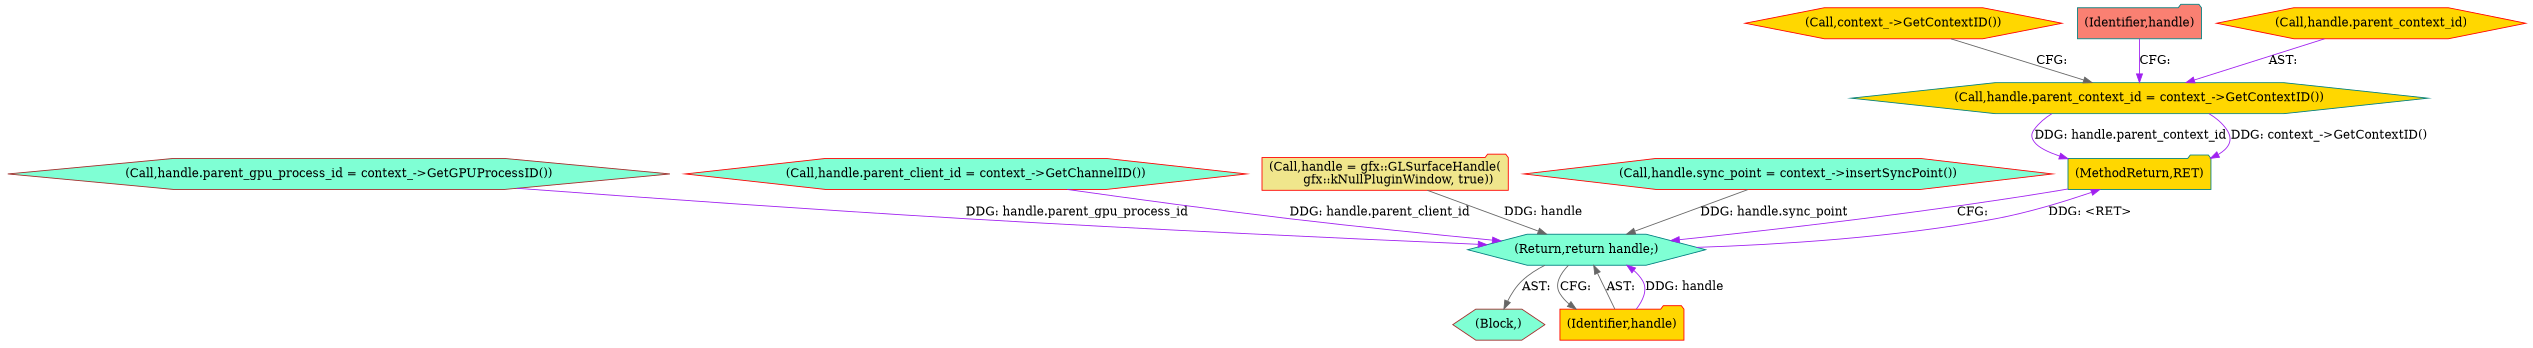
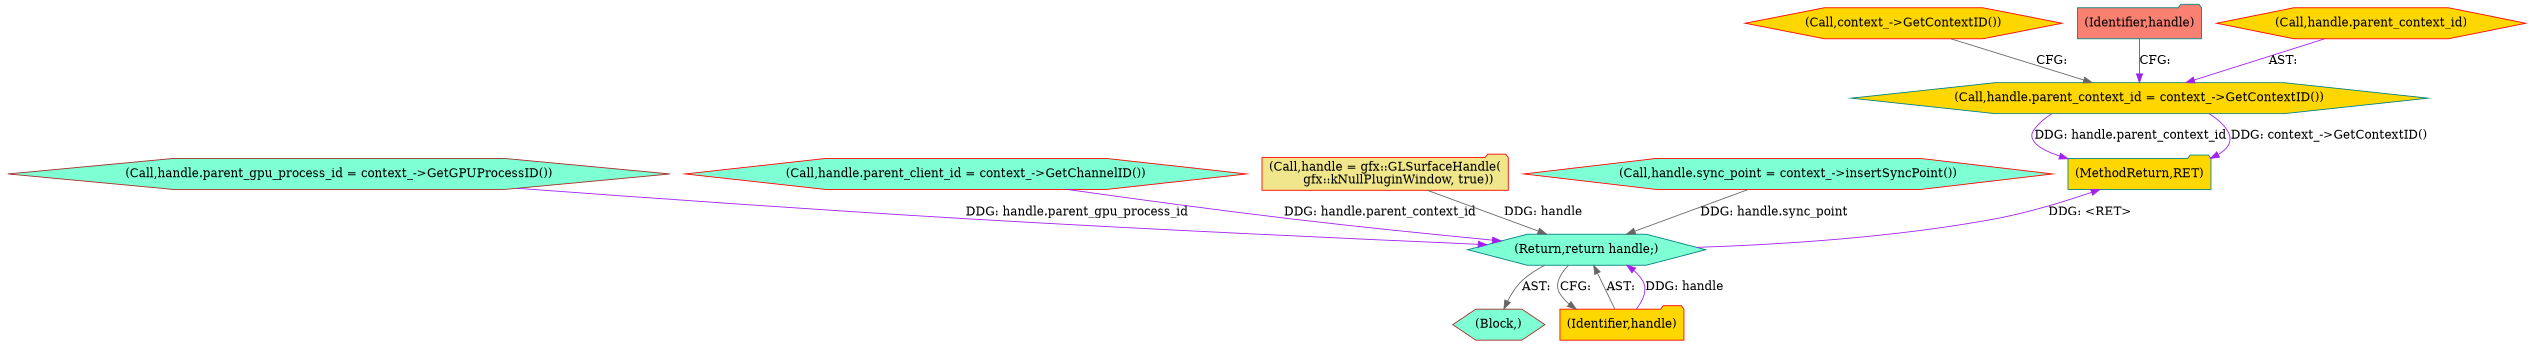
(1380, 212) -> (1380, 212)
(1874, 217) -> none
